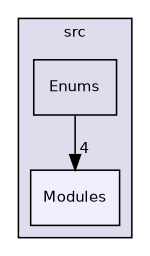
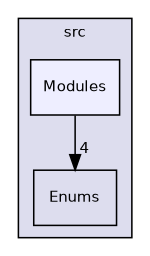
(75, 135) -> (75, 135)
